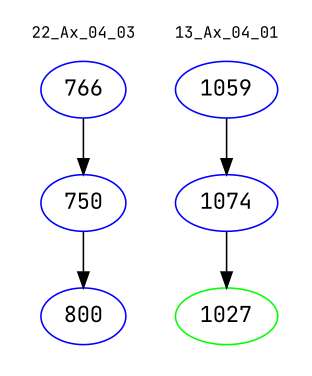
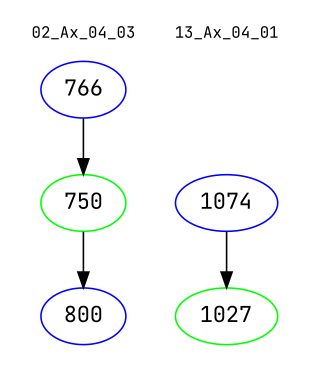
(84, 34) -> (84, 34)
(227, 90) -> none
(83, 203) -> (83, 203)
